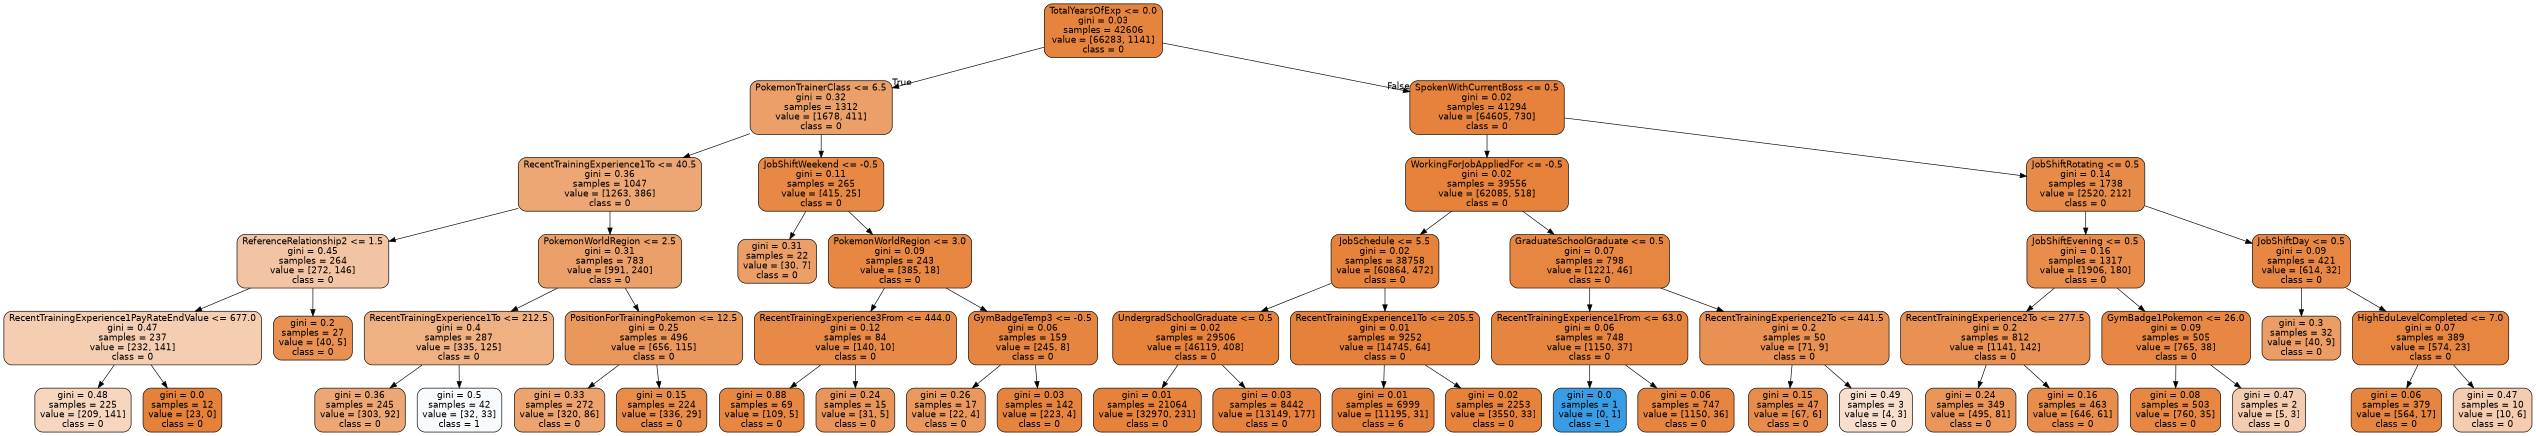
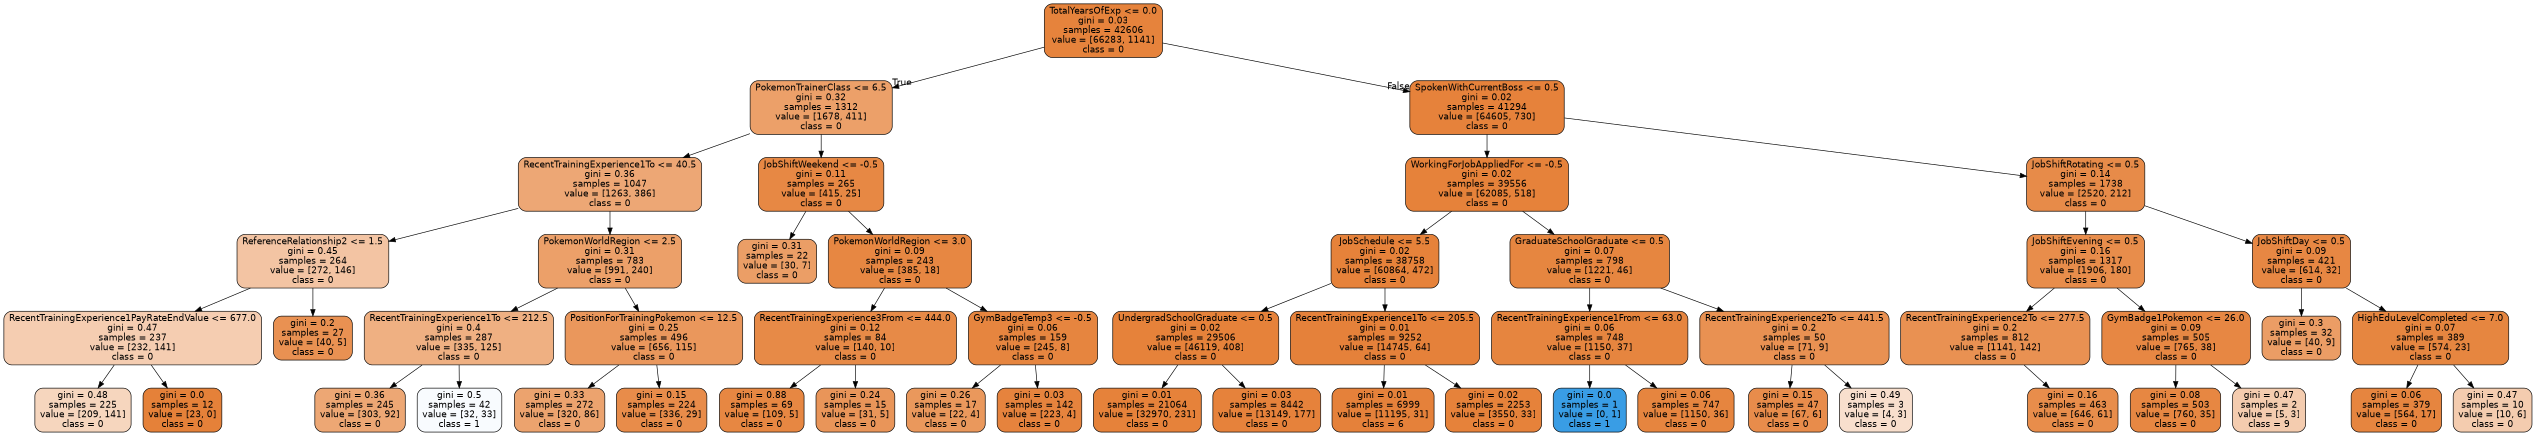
(1971, 410) -> none
(2269, 410) -> (2269, 410)
